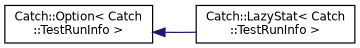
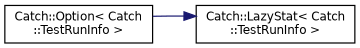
(181, 32) -> (168, 16)
